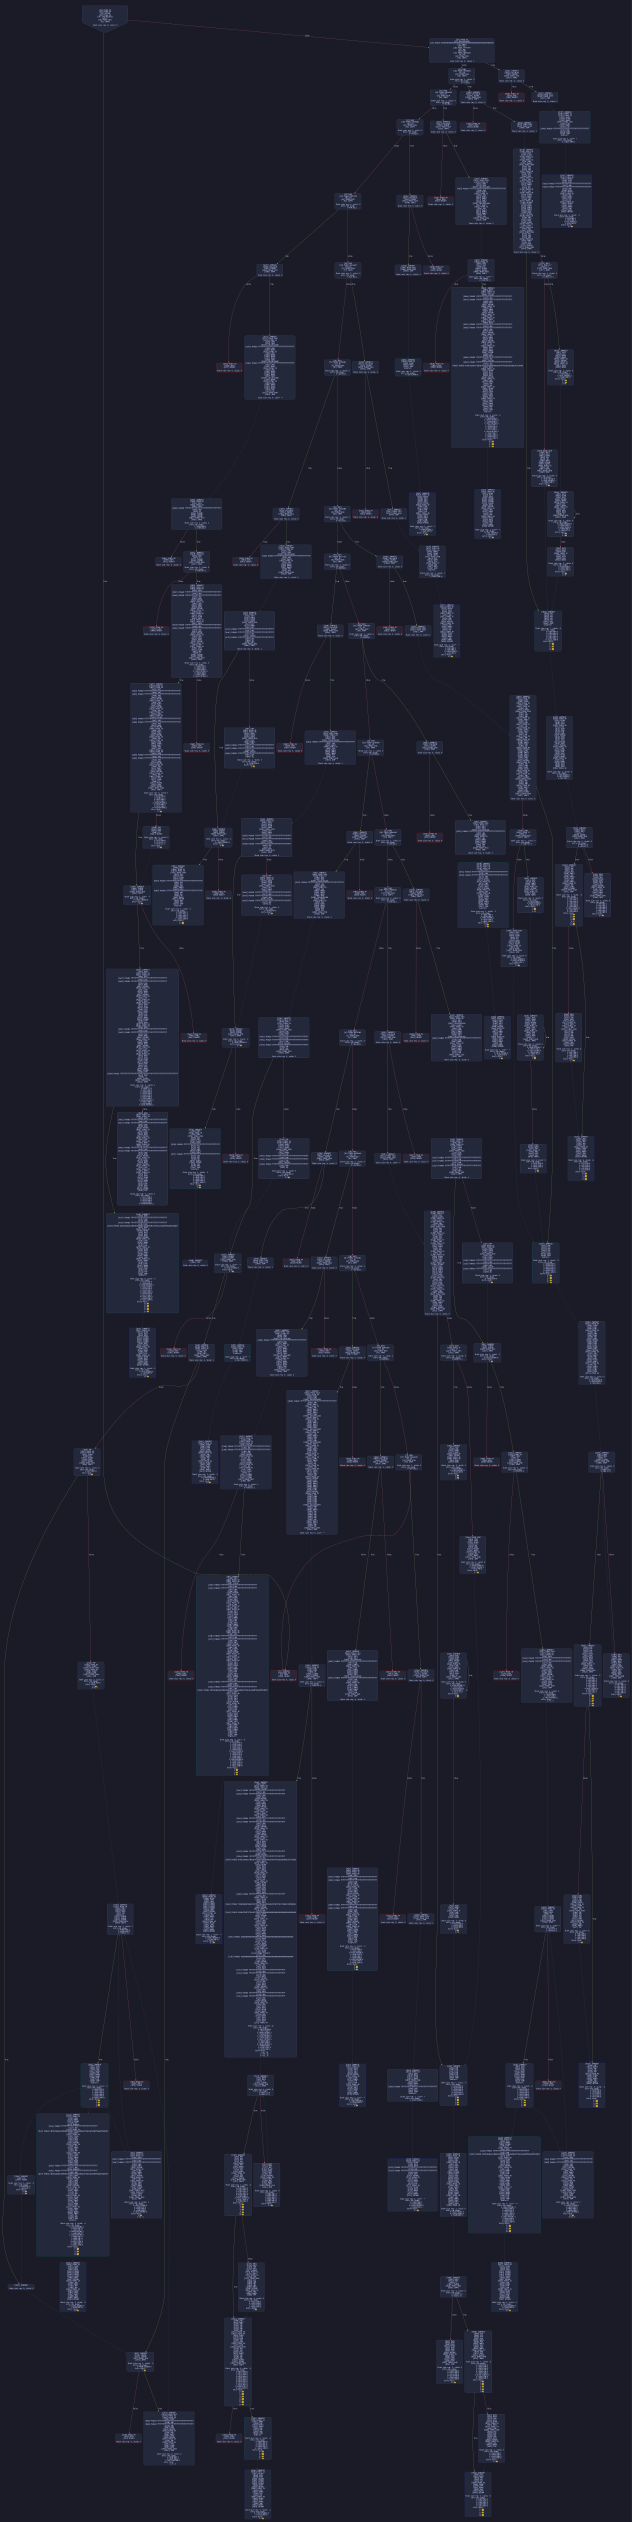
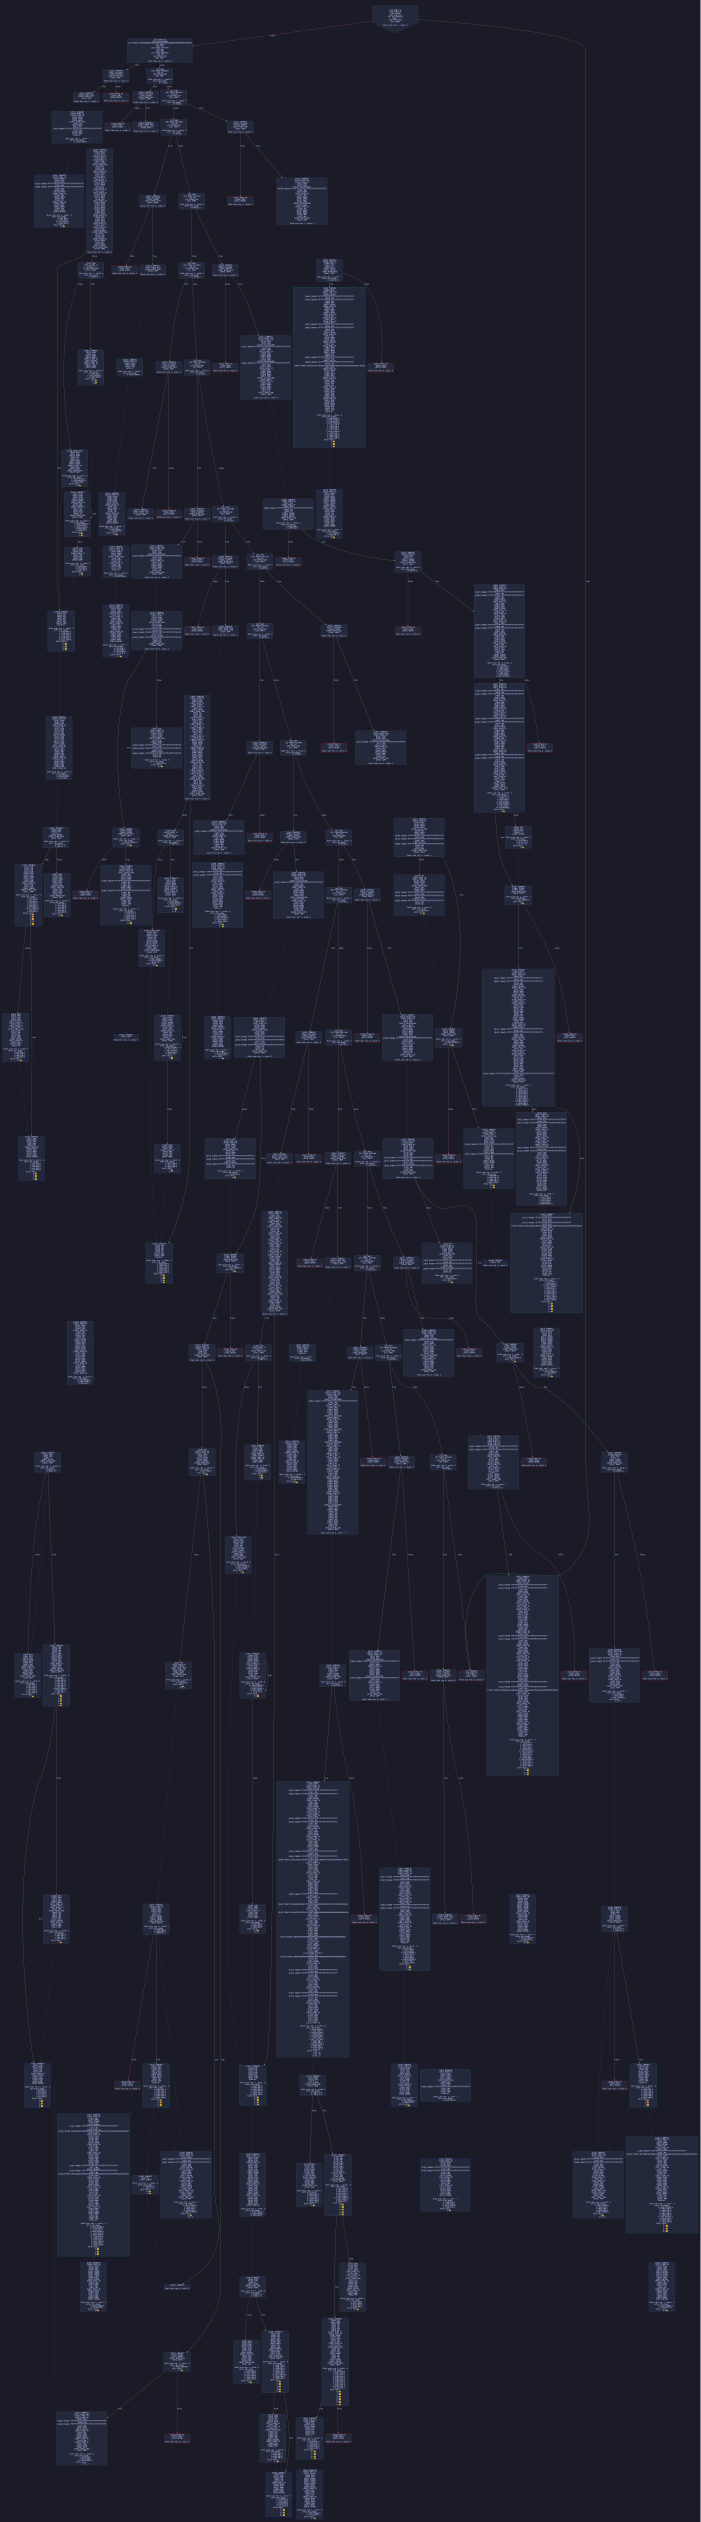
none -> (126, 1038)
